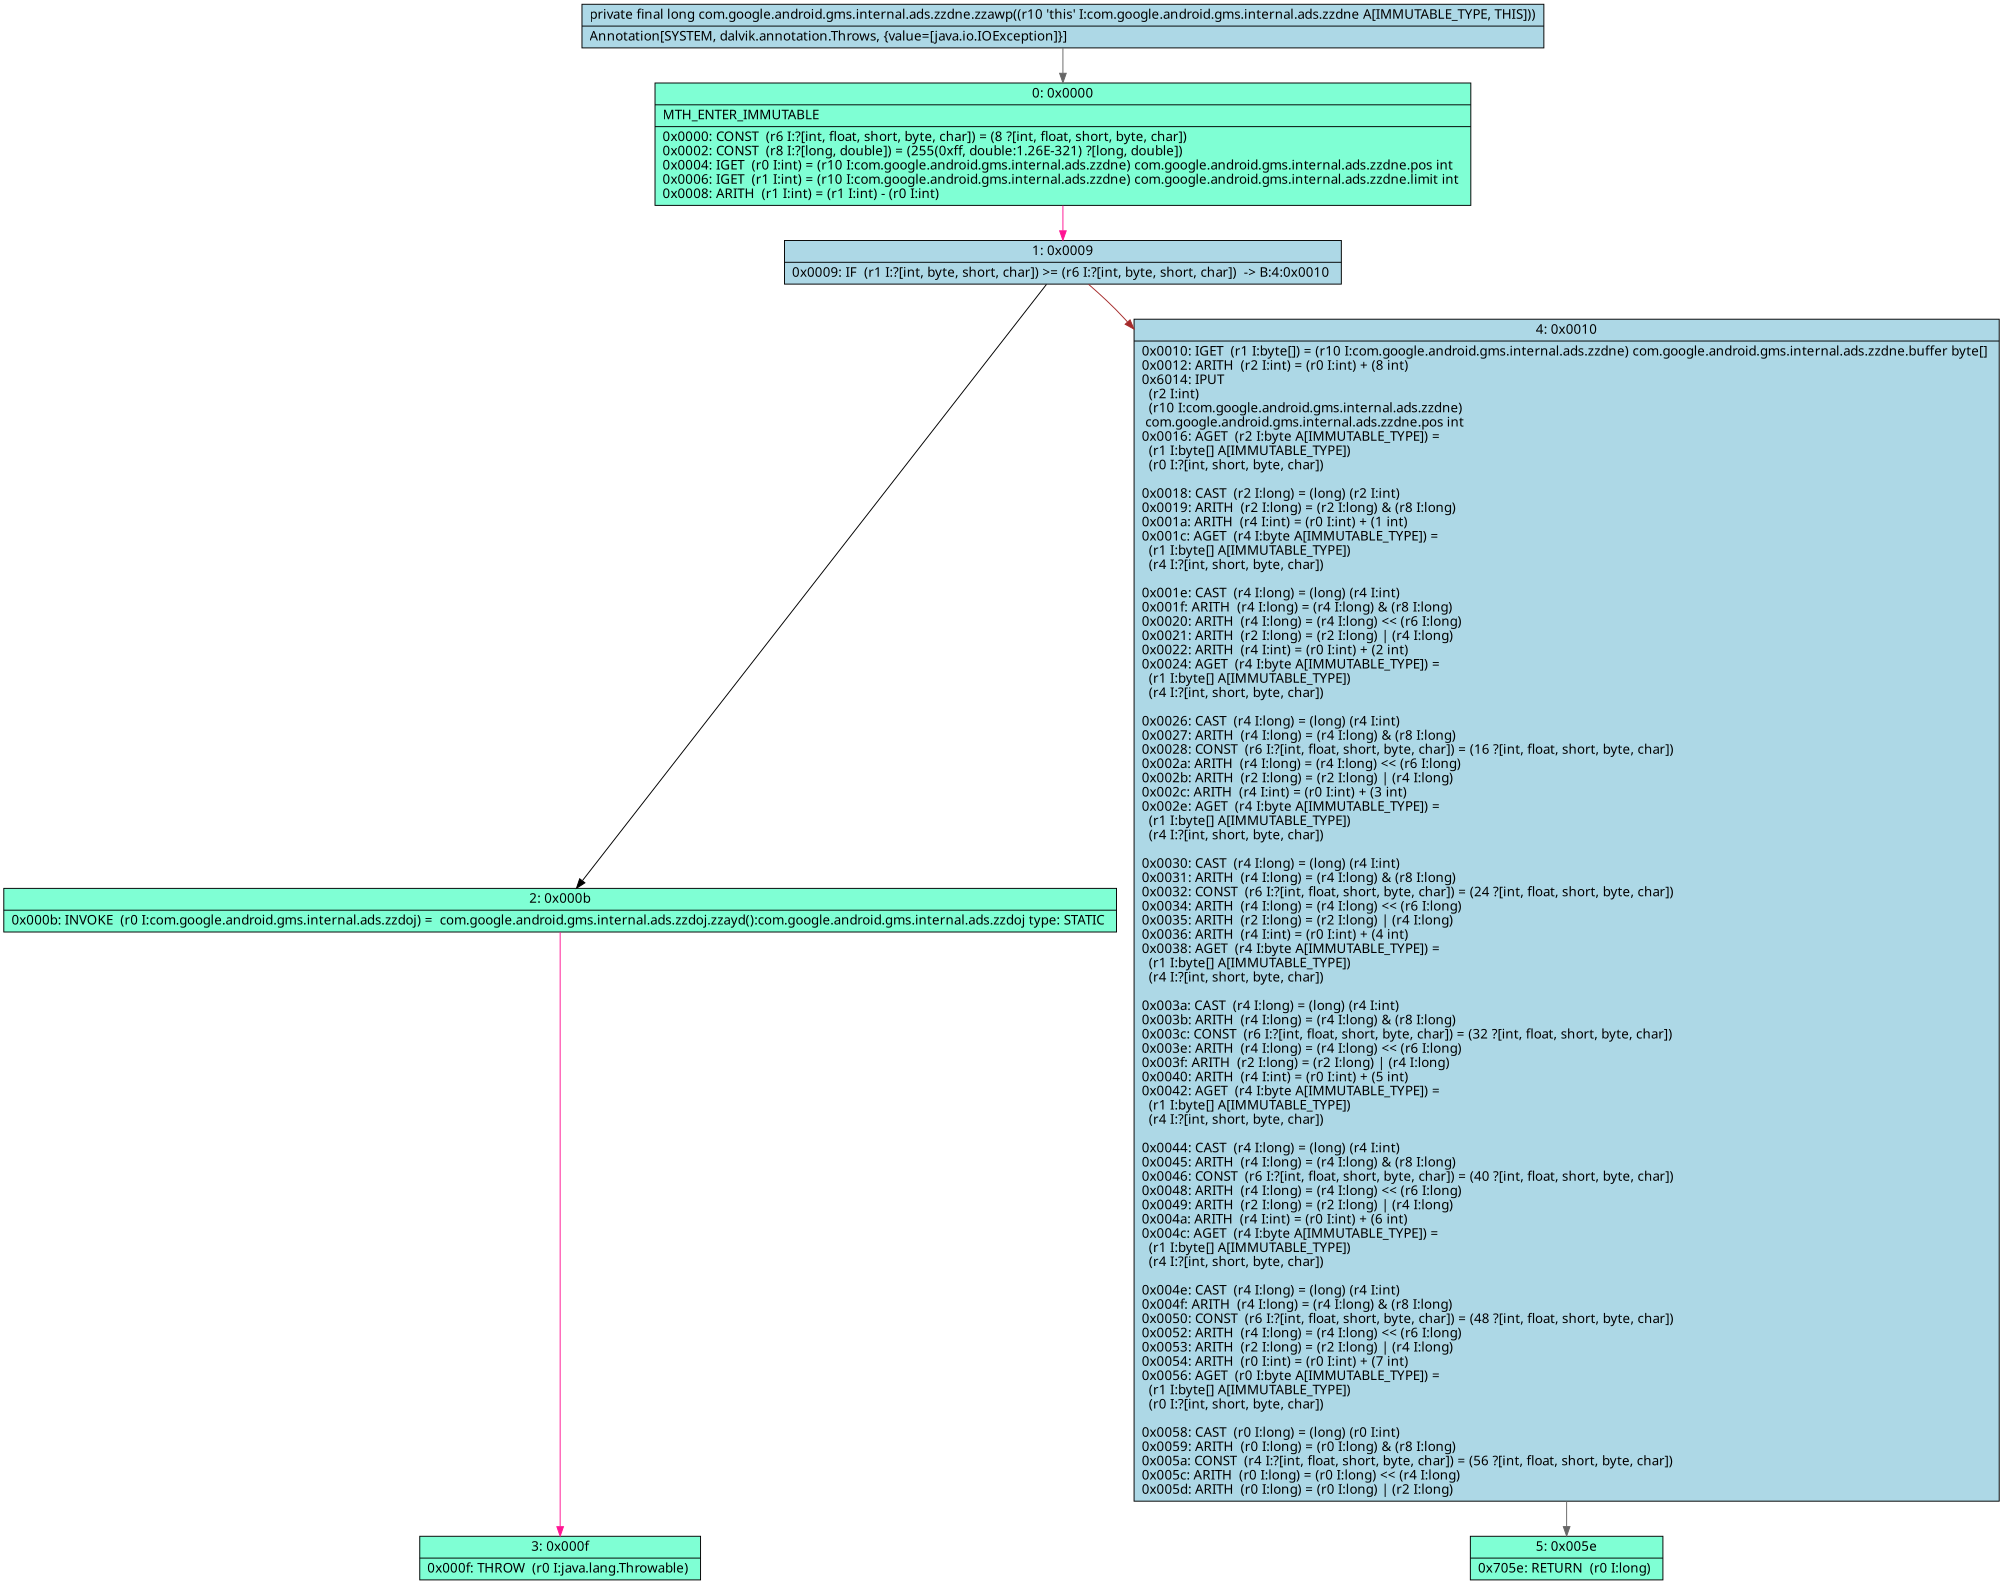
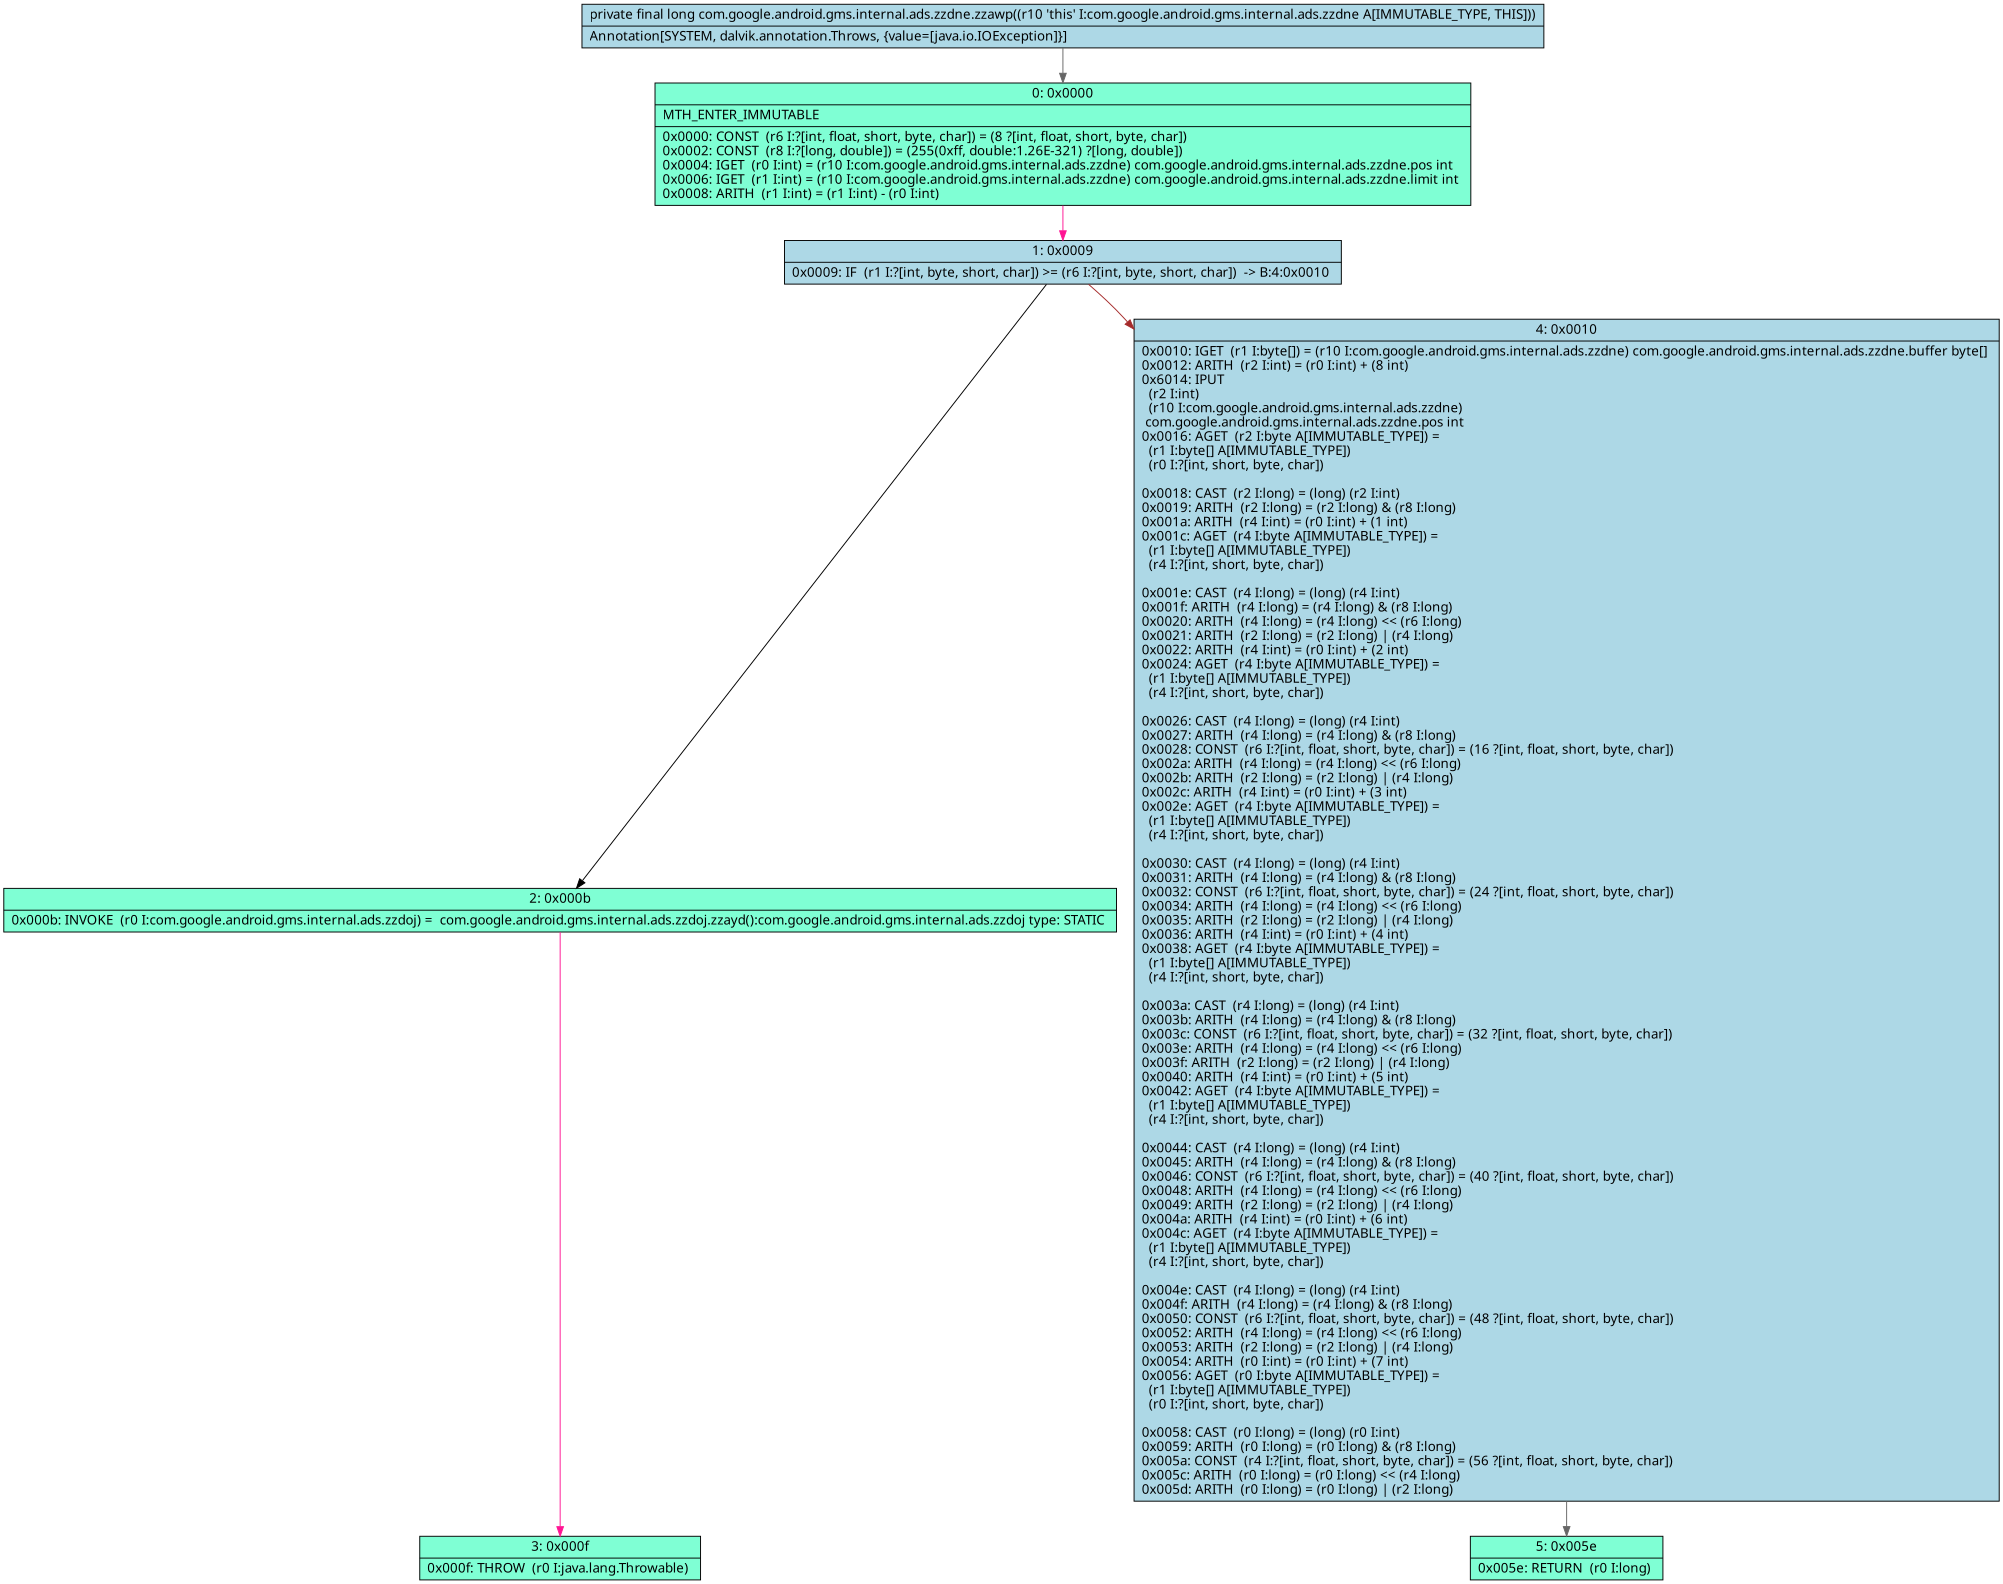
(1567, 1569) -> (1567, 1569)
